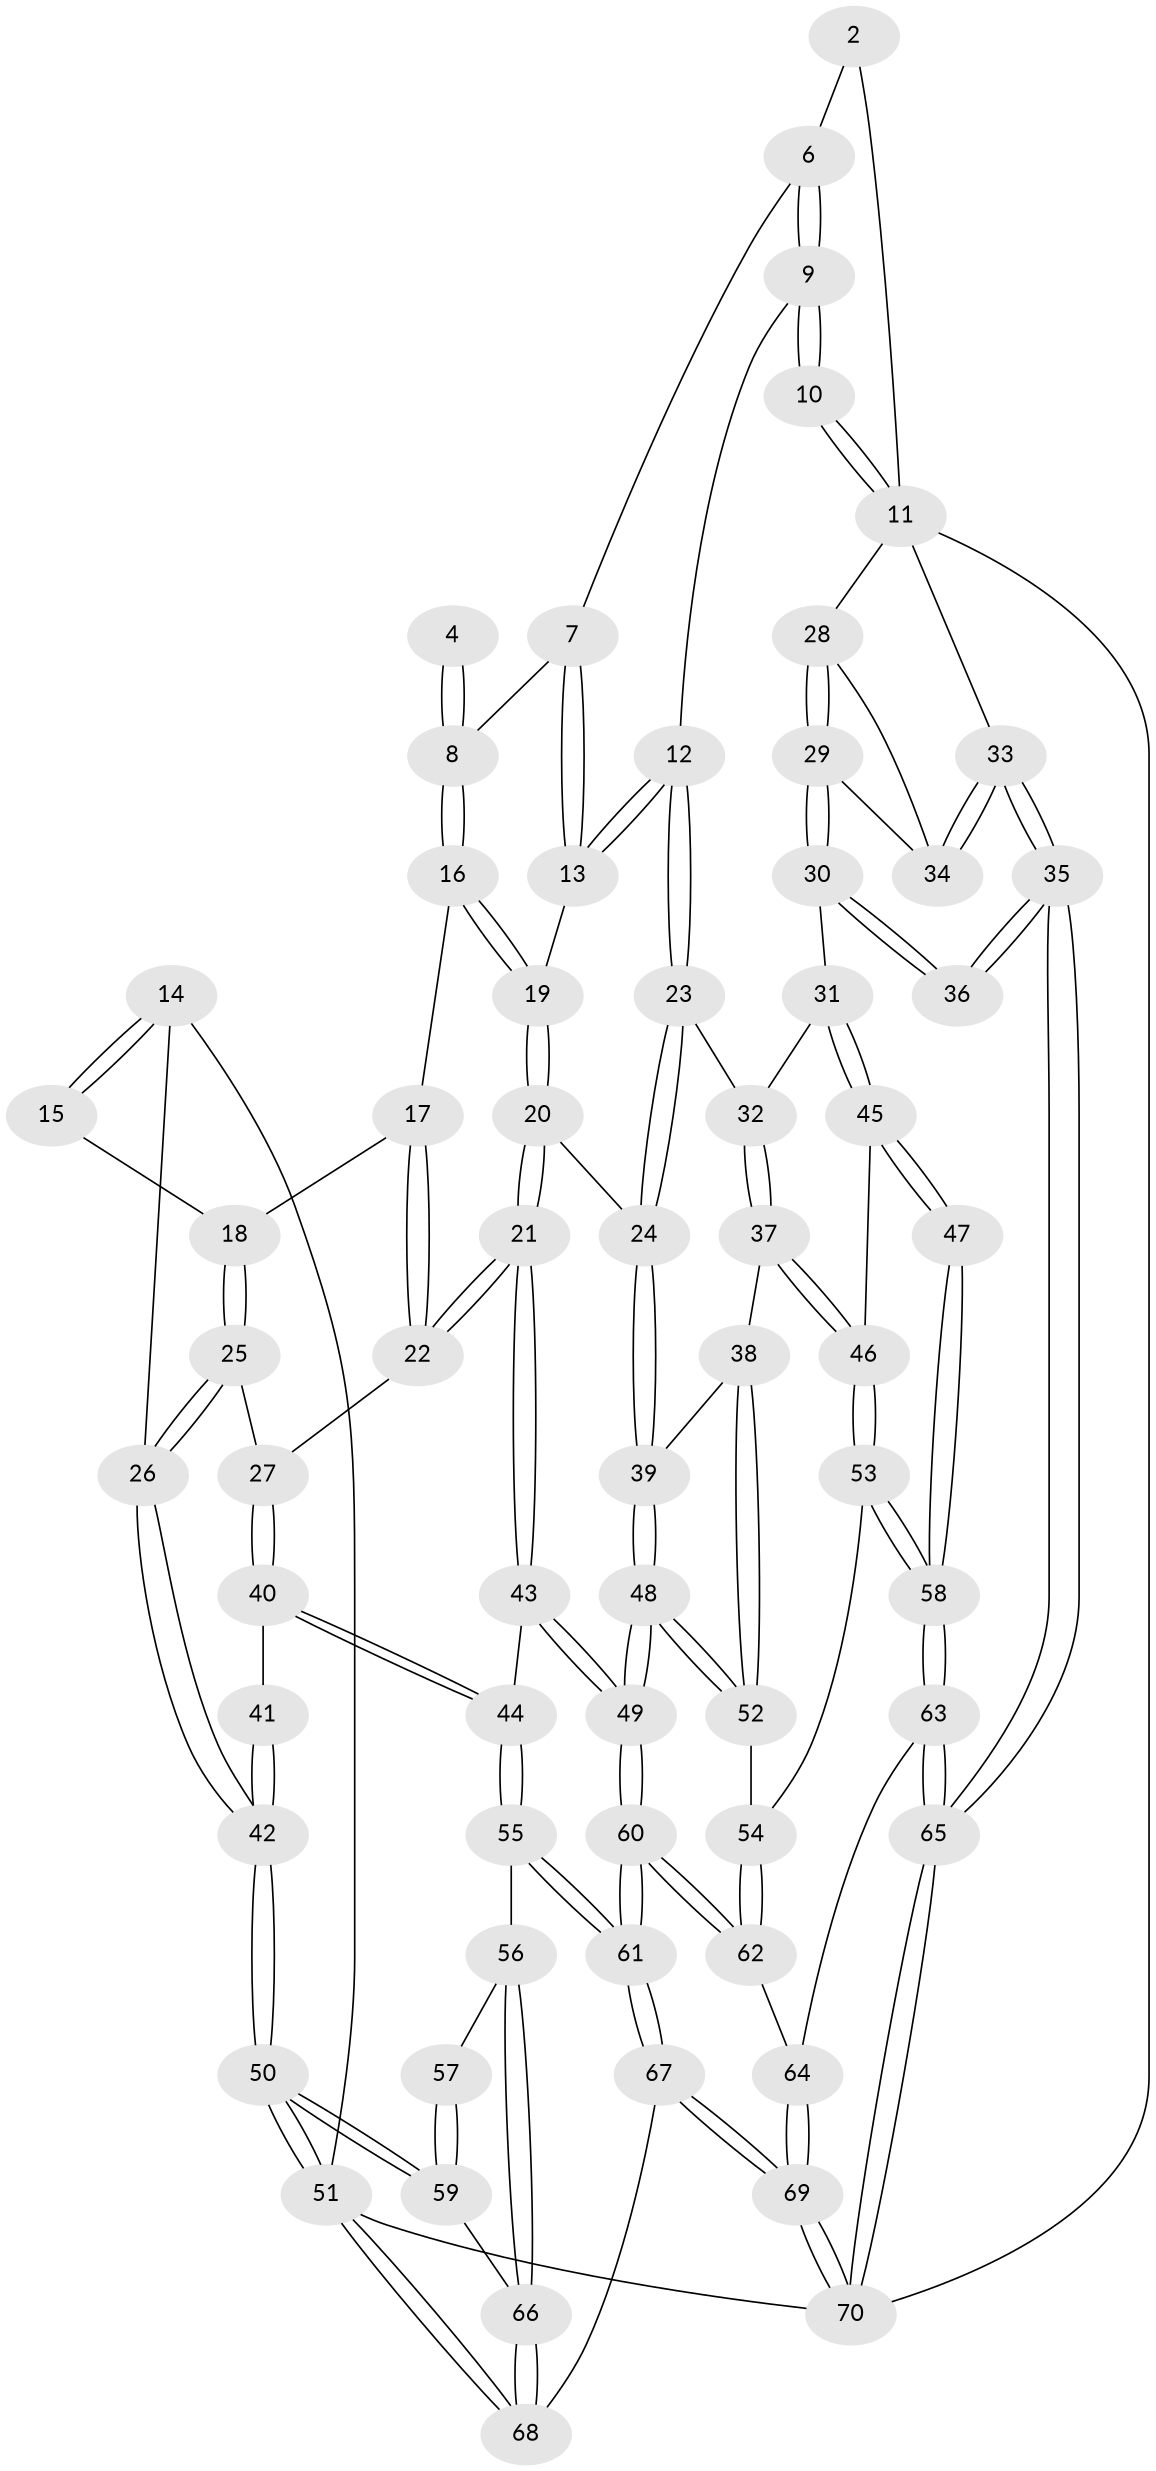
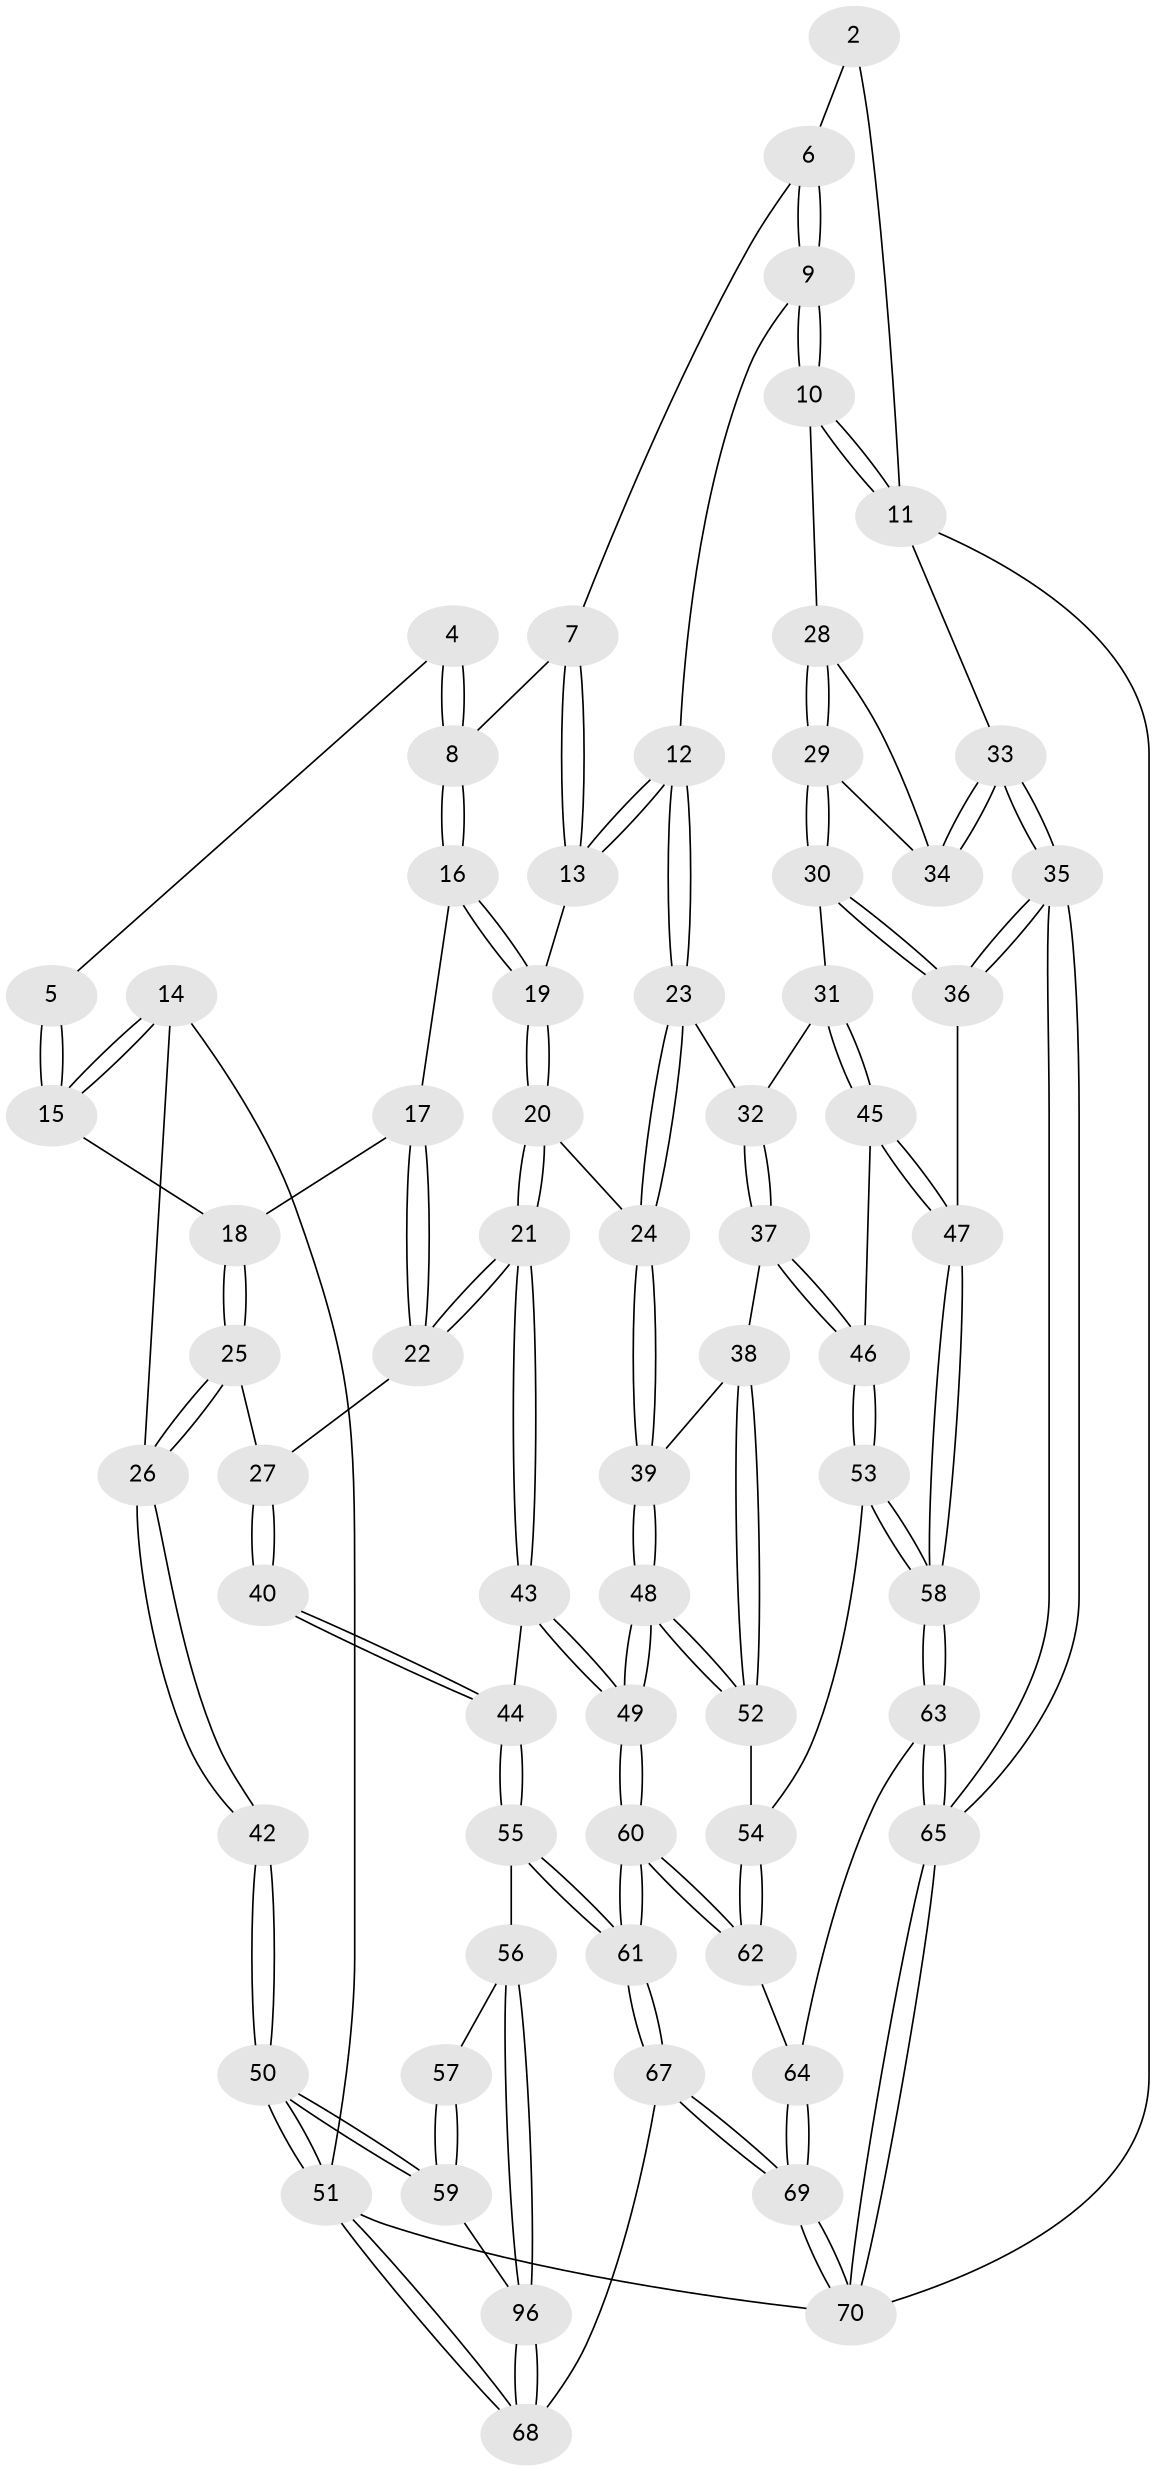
(859, 576) -> (813, 516)
none -> (52, 996)
none -> (958, 1116)
(263, 1715) -> none
(526, 2315) -> (526, 2315)
